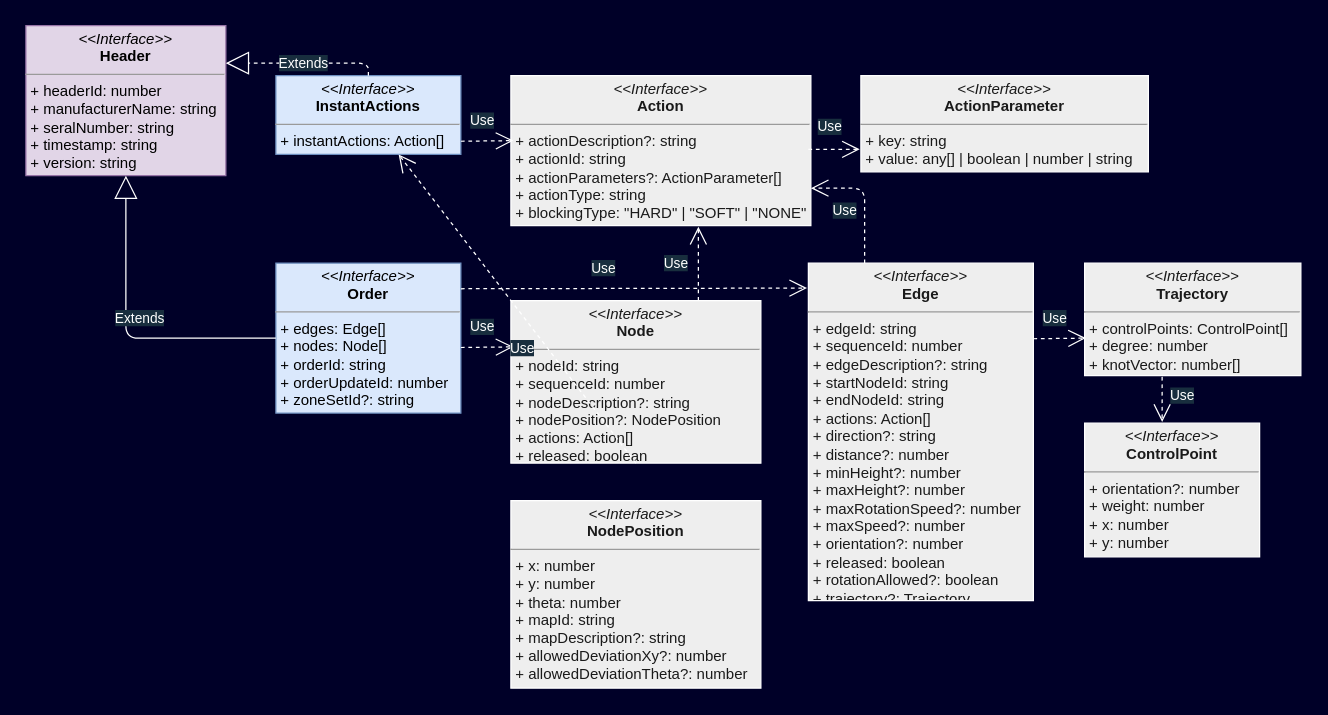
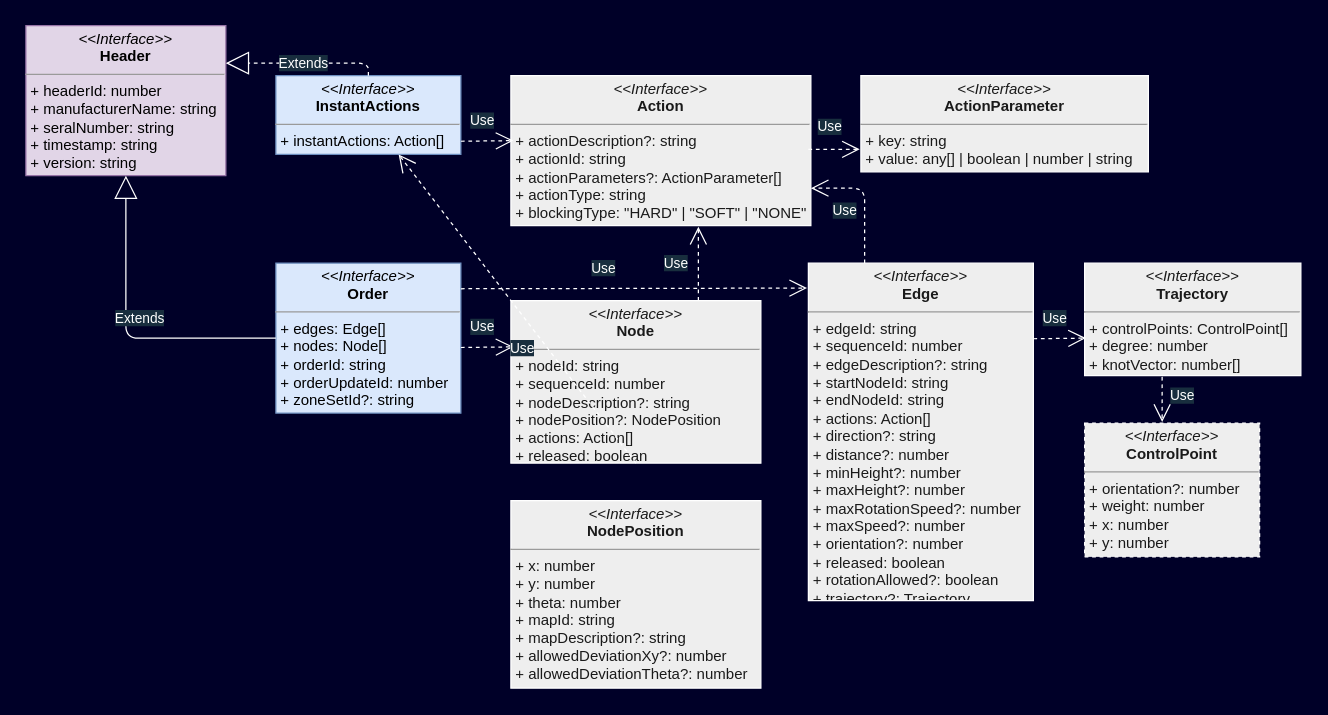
(1172, 490) -> (1172, 490)
